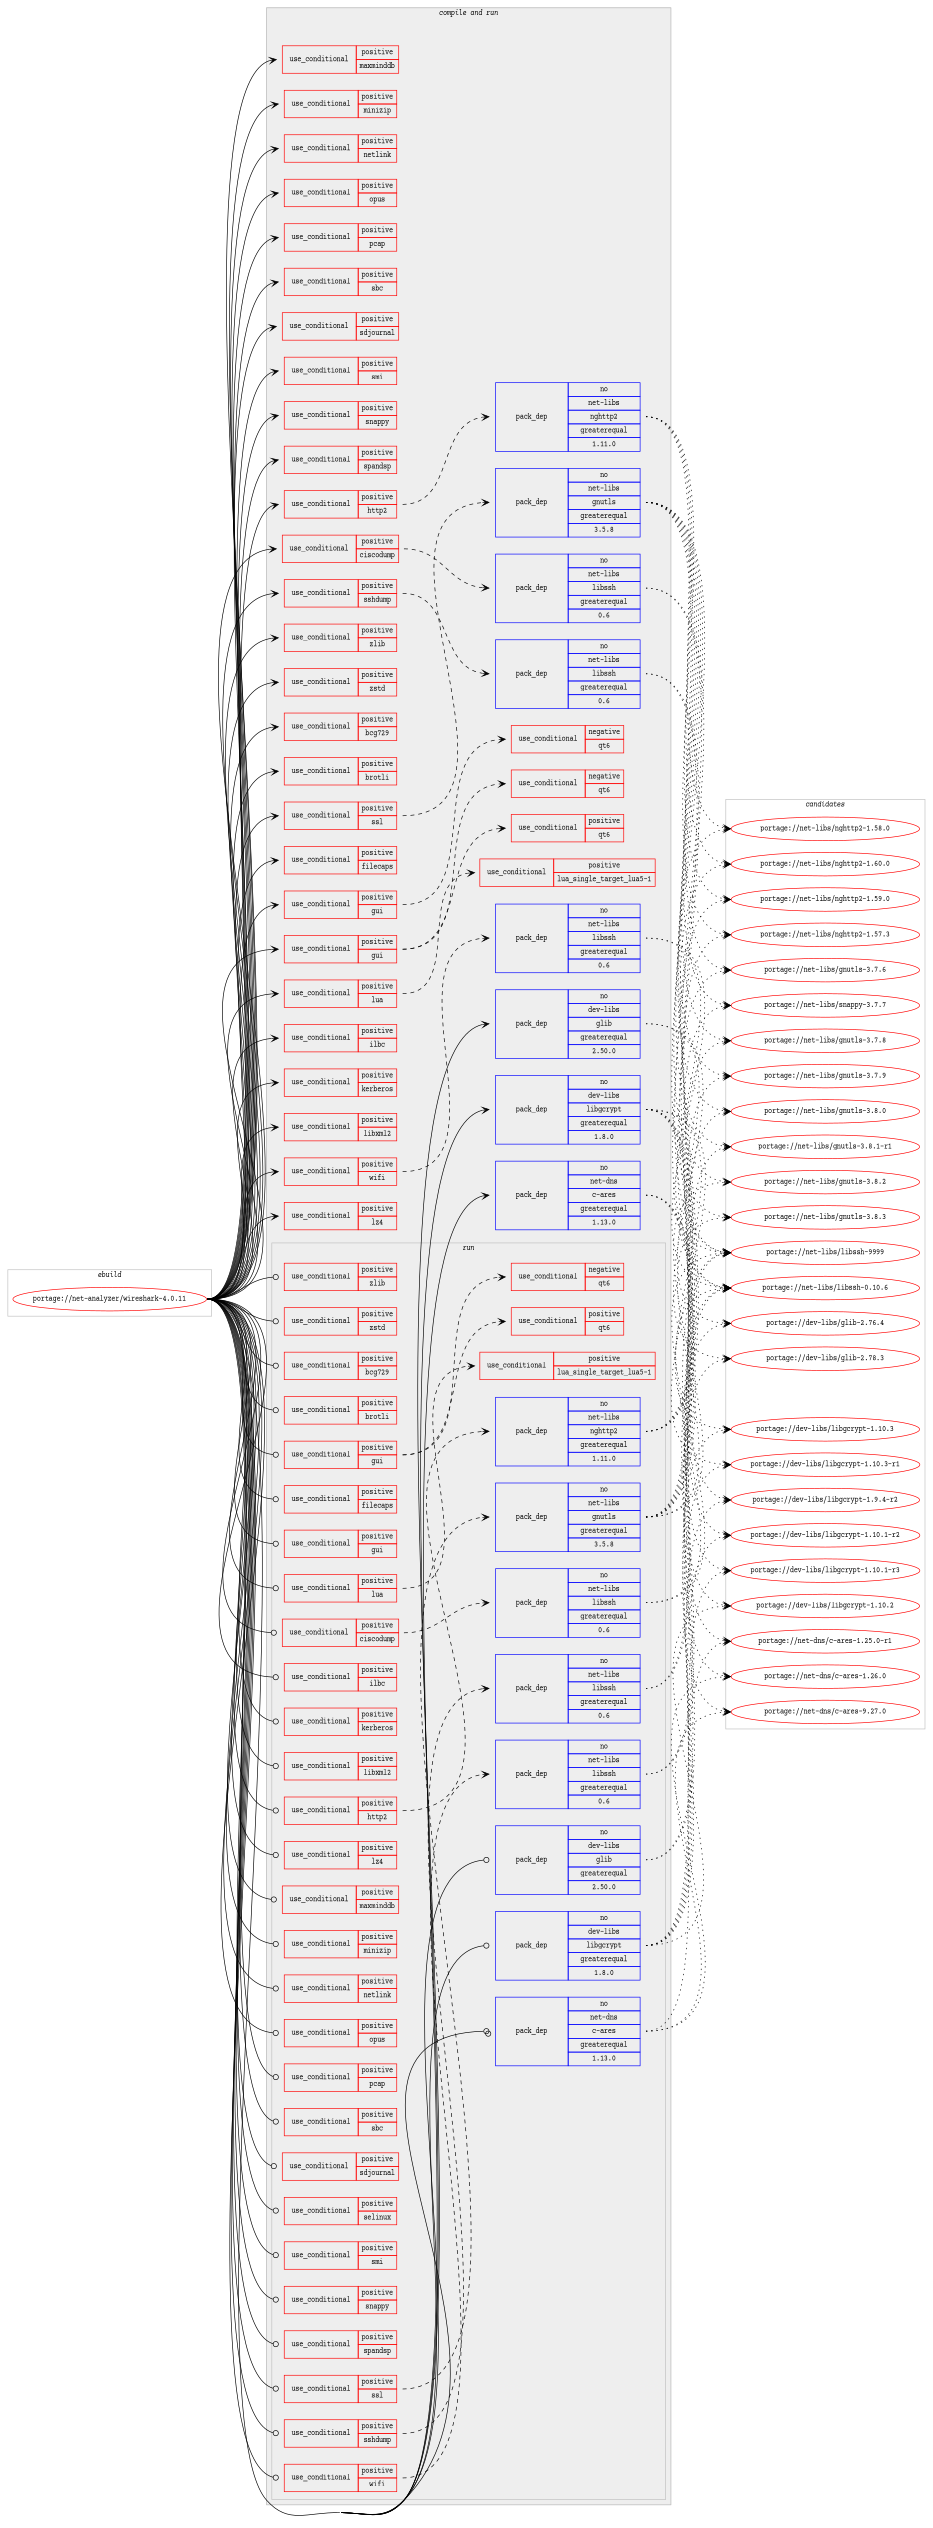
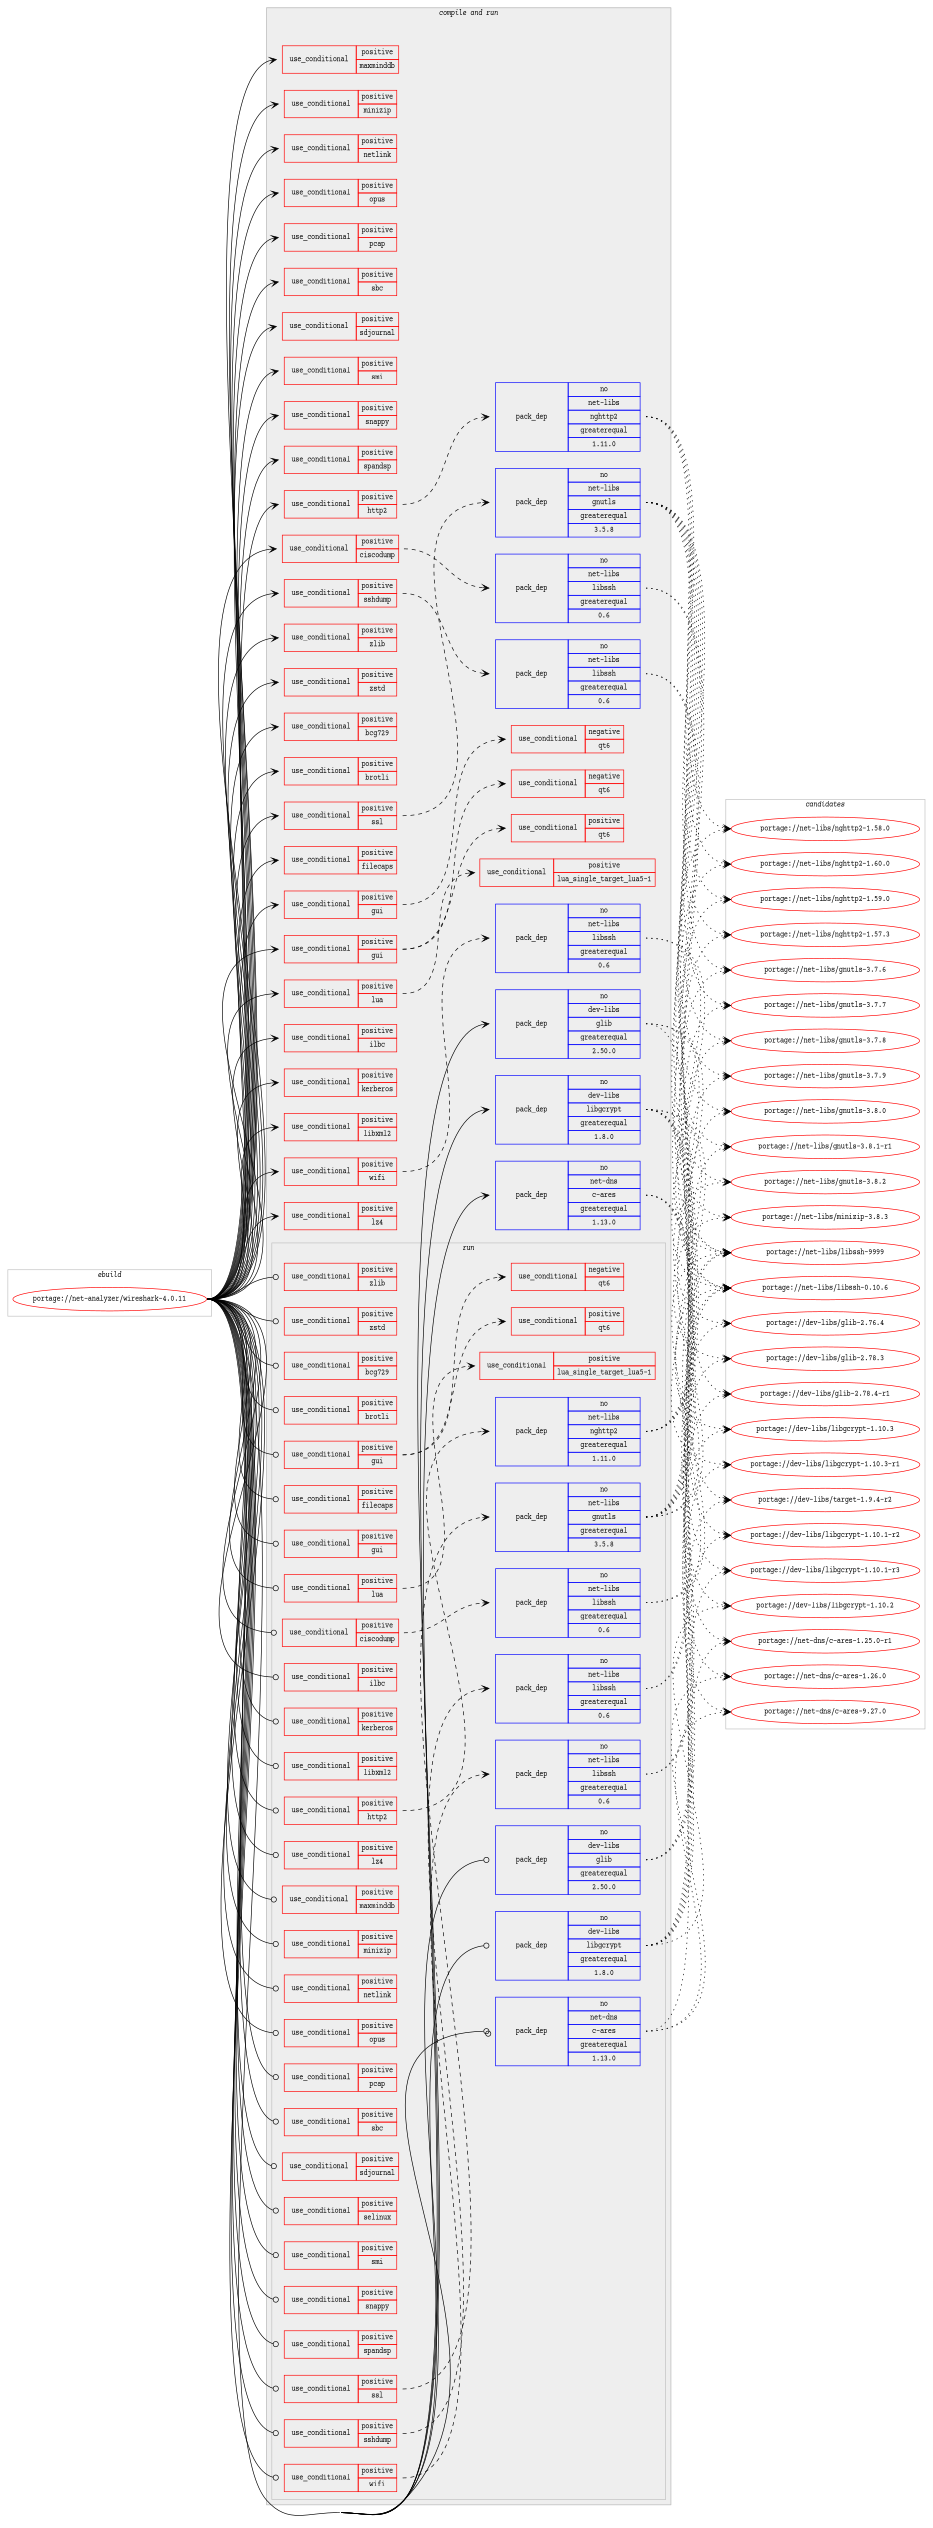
(825, 1005) -> (825, 1005)
(825, 1217) -> (825, 1217)
none -> (825, 1394)
(825, 1500) -> (825, 1500)
